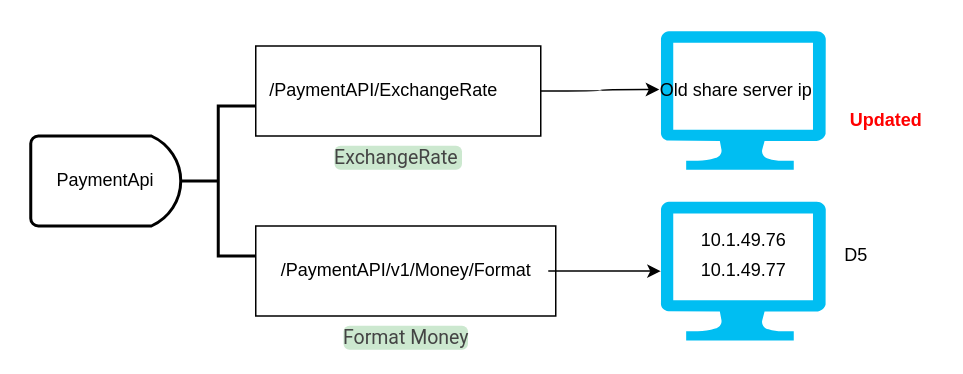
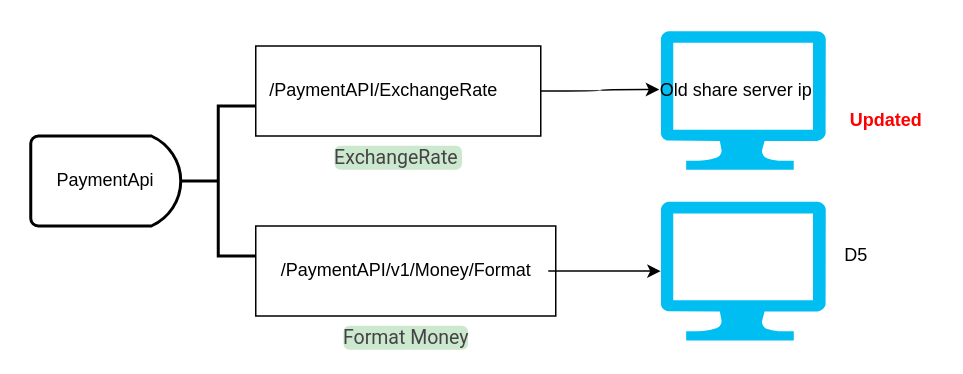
(743, 241) -> none
(743, 271) -> none
